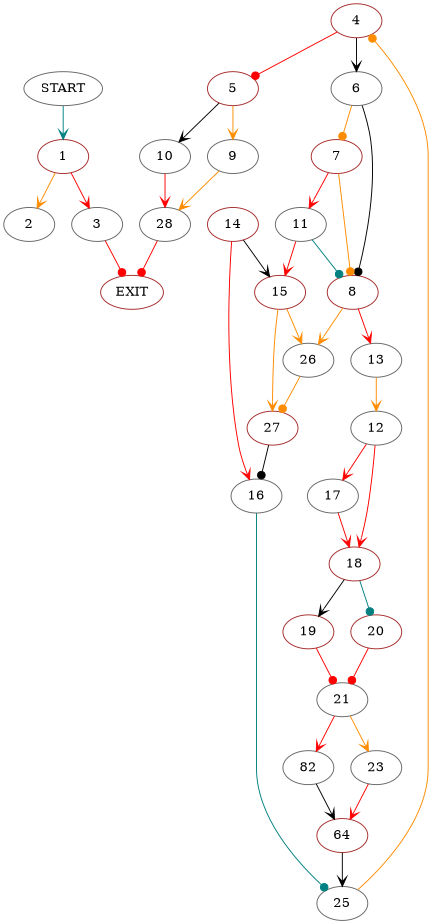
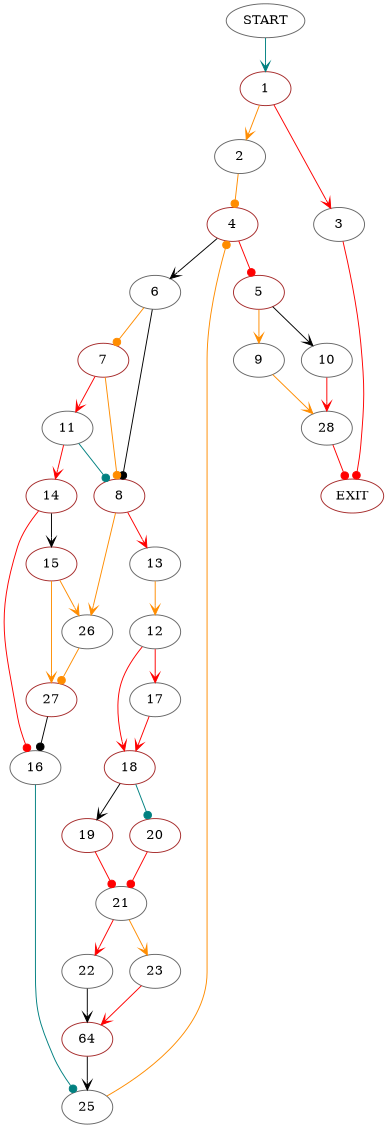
none -> (237, 187)
(292, 254) -> (61, 457)
(230, 357) -> (4, 625)
(308, 768) -> (87, 971)
